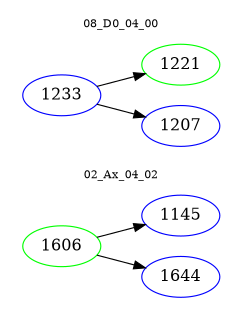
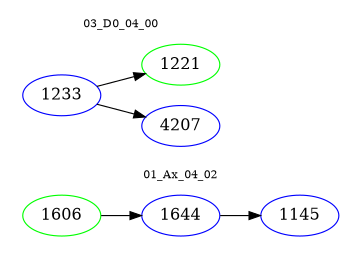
(121, 24) -> (121, 24)
(181, 126) -> (181, 126)
(121, 175) -> (181, 175)
(116, 232) -> (235, 216)
